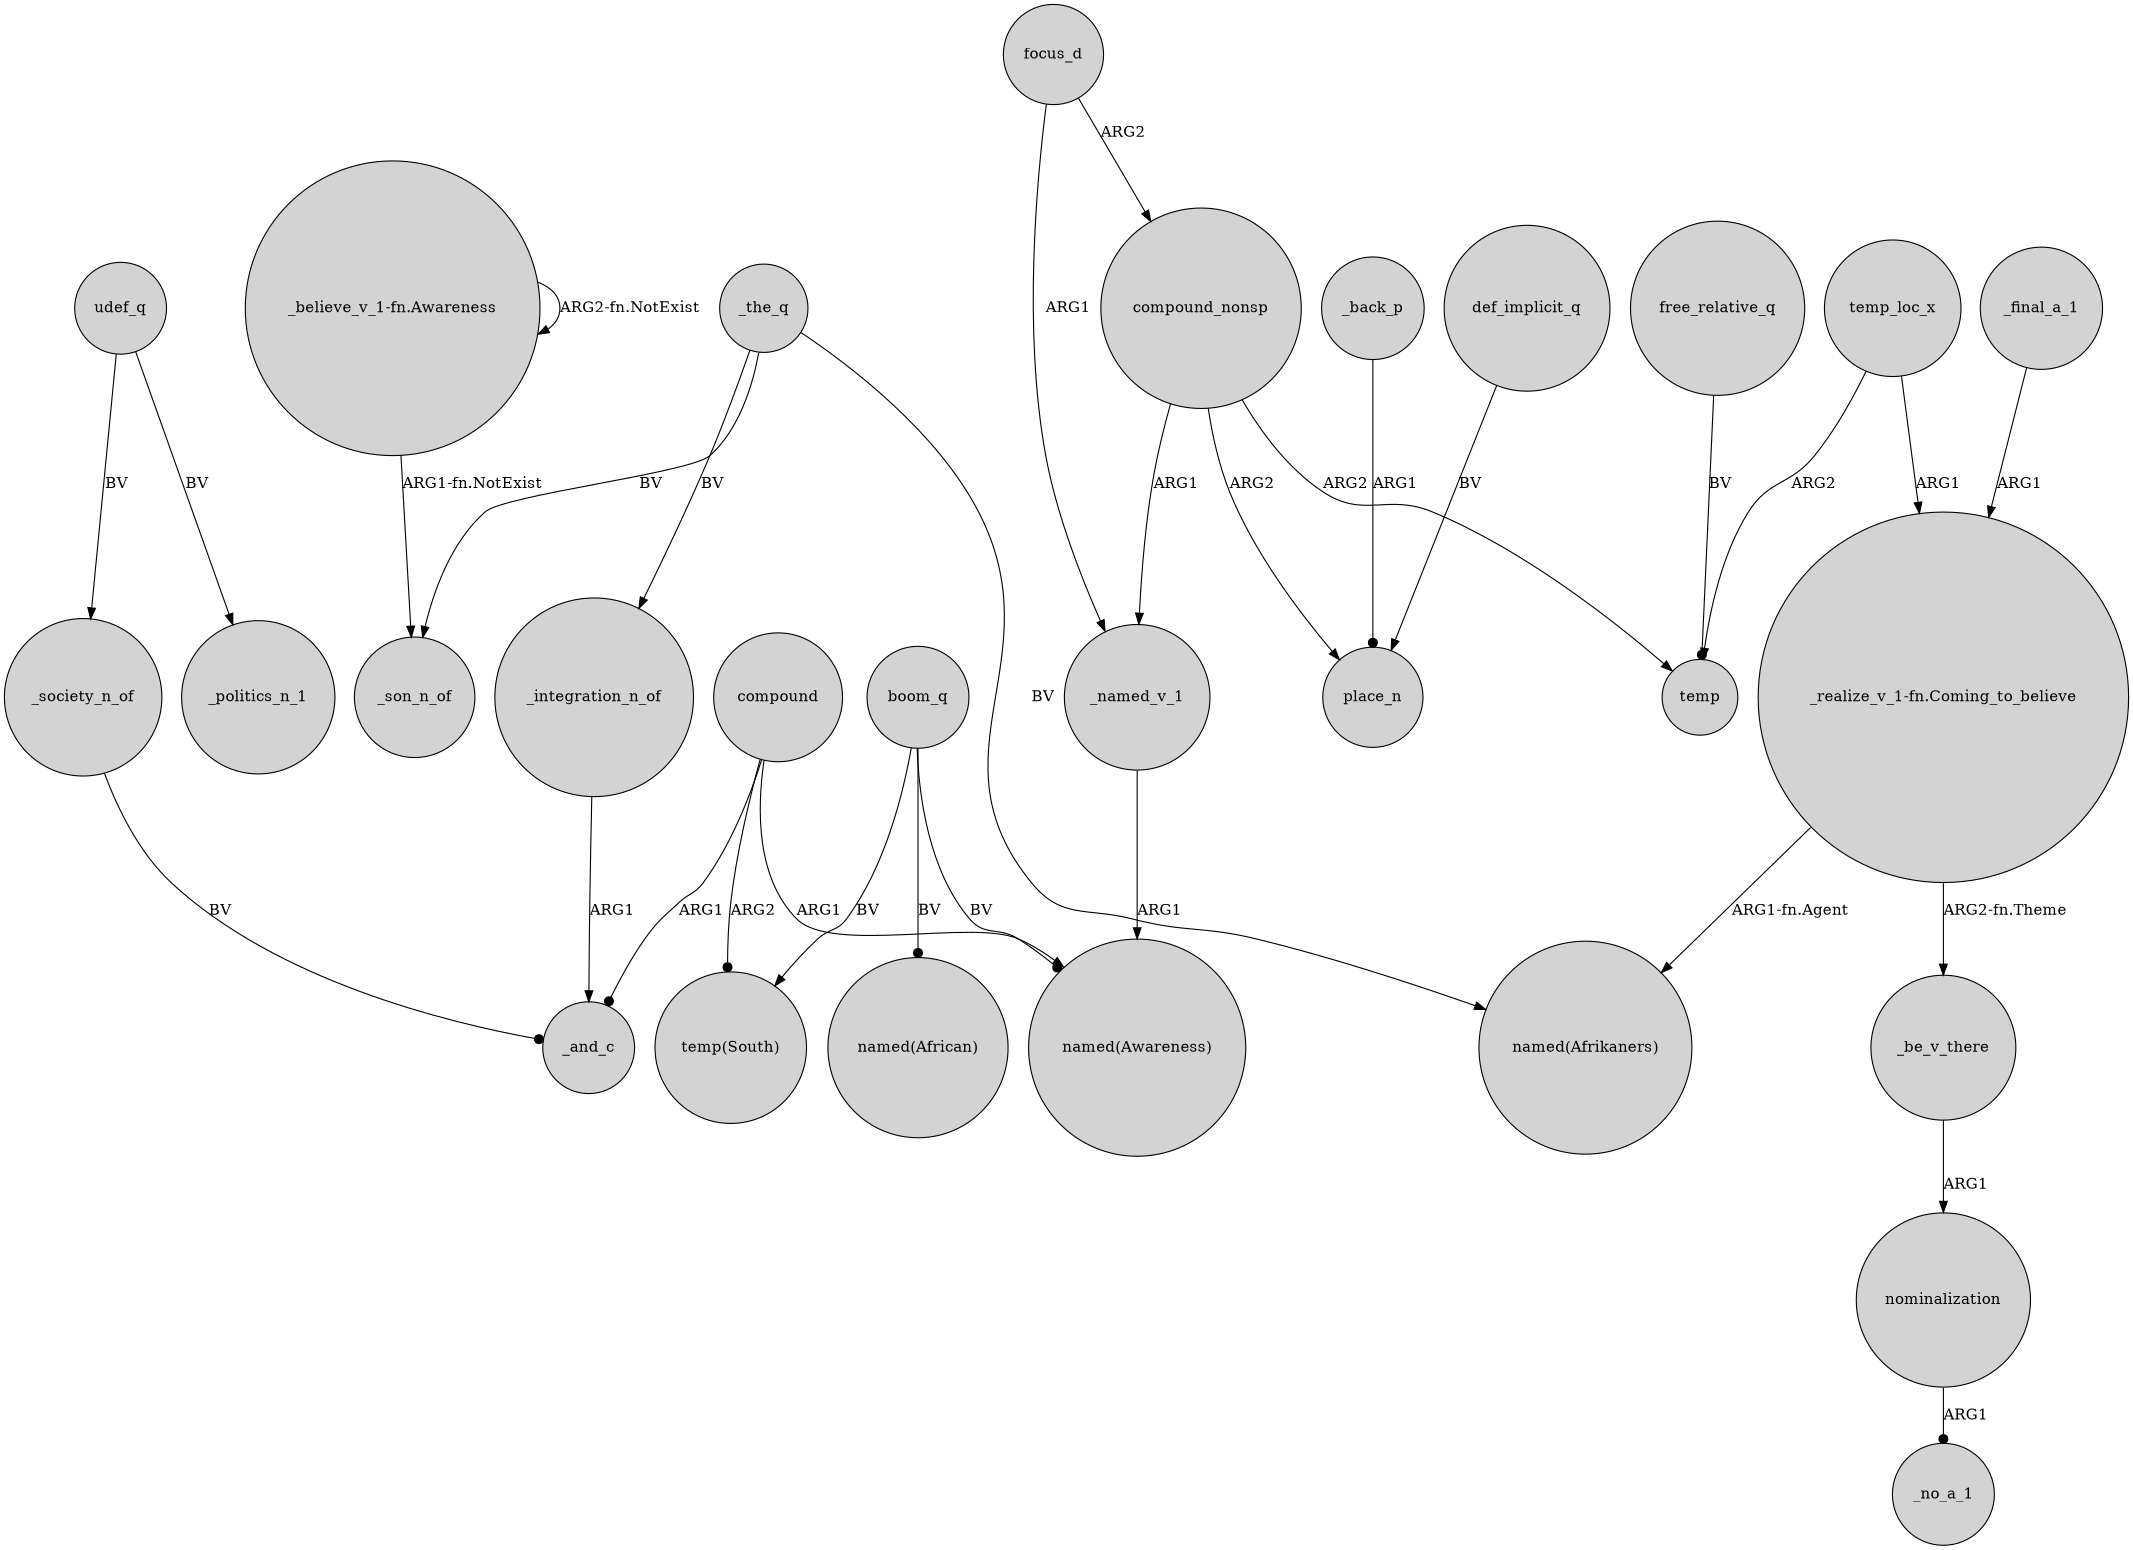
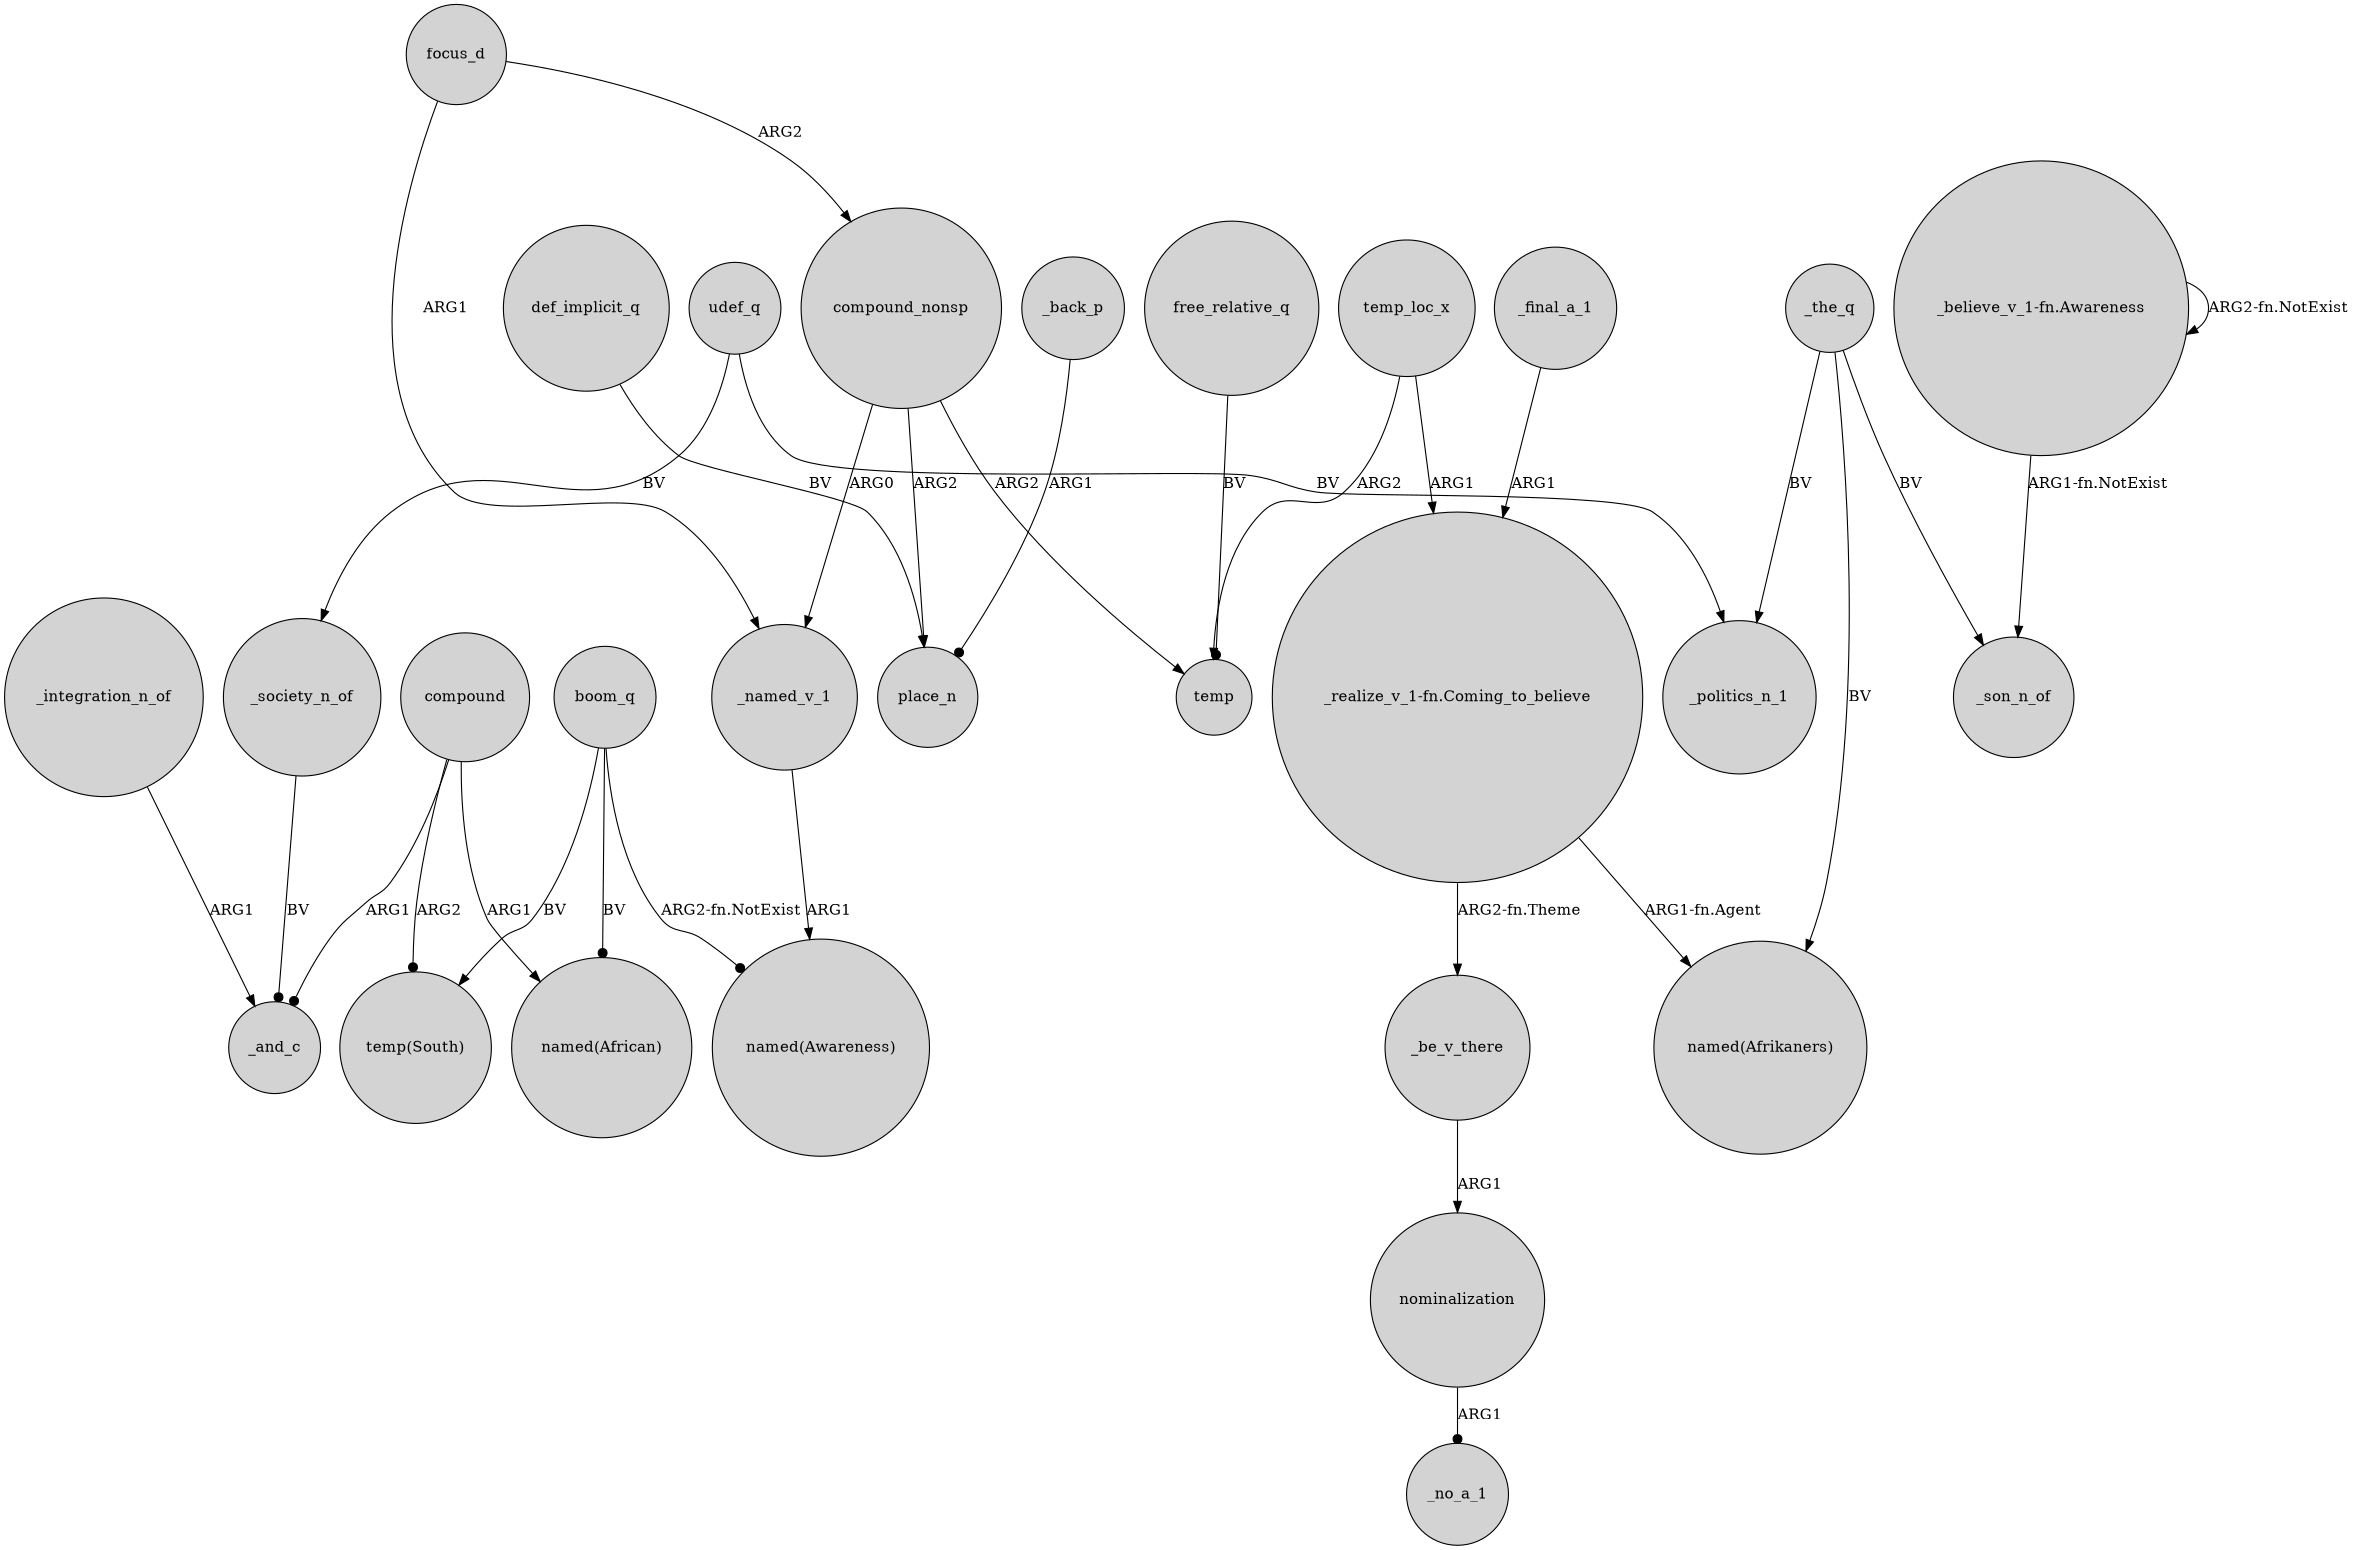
(701, 476) -> (1790, 482)
(1176, 484) -> (872, 484)
(981, 911) -> (731, 911)
(844, 934) -> (473, 877)
